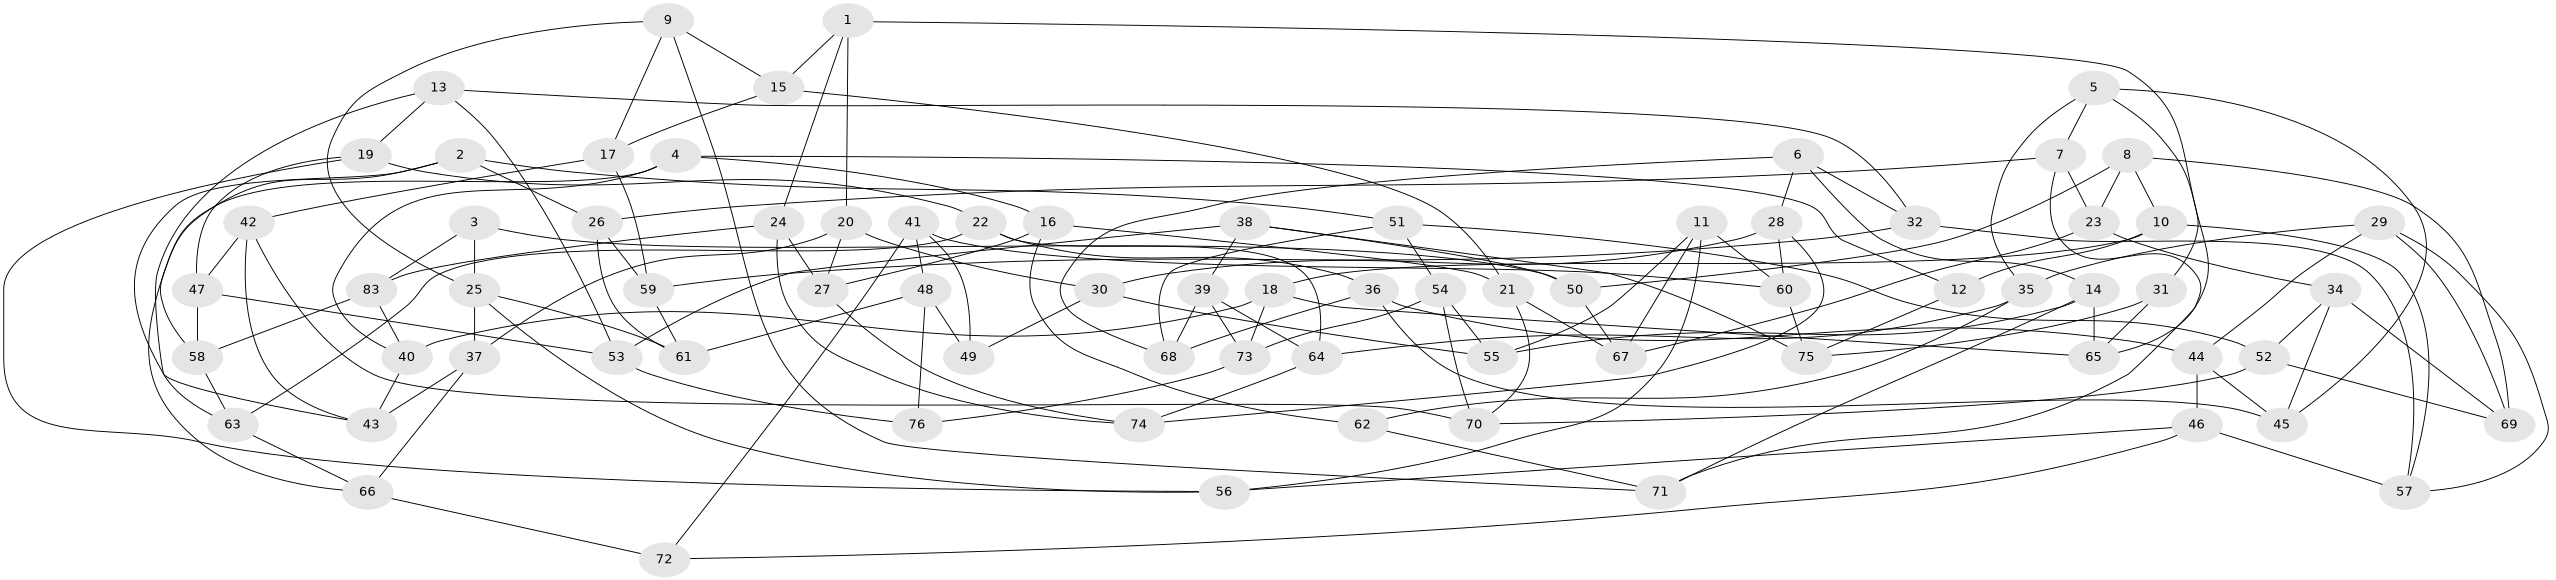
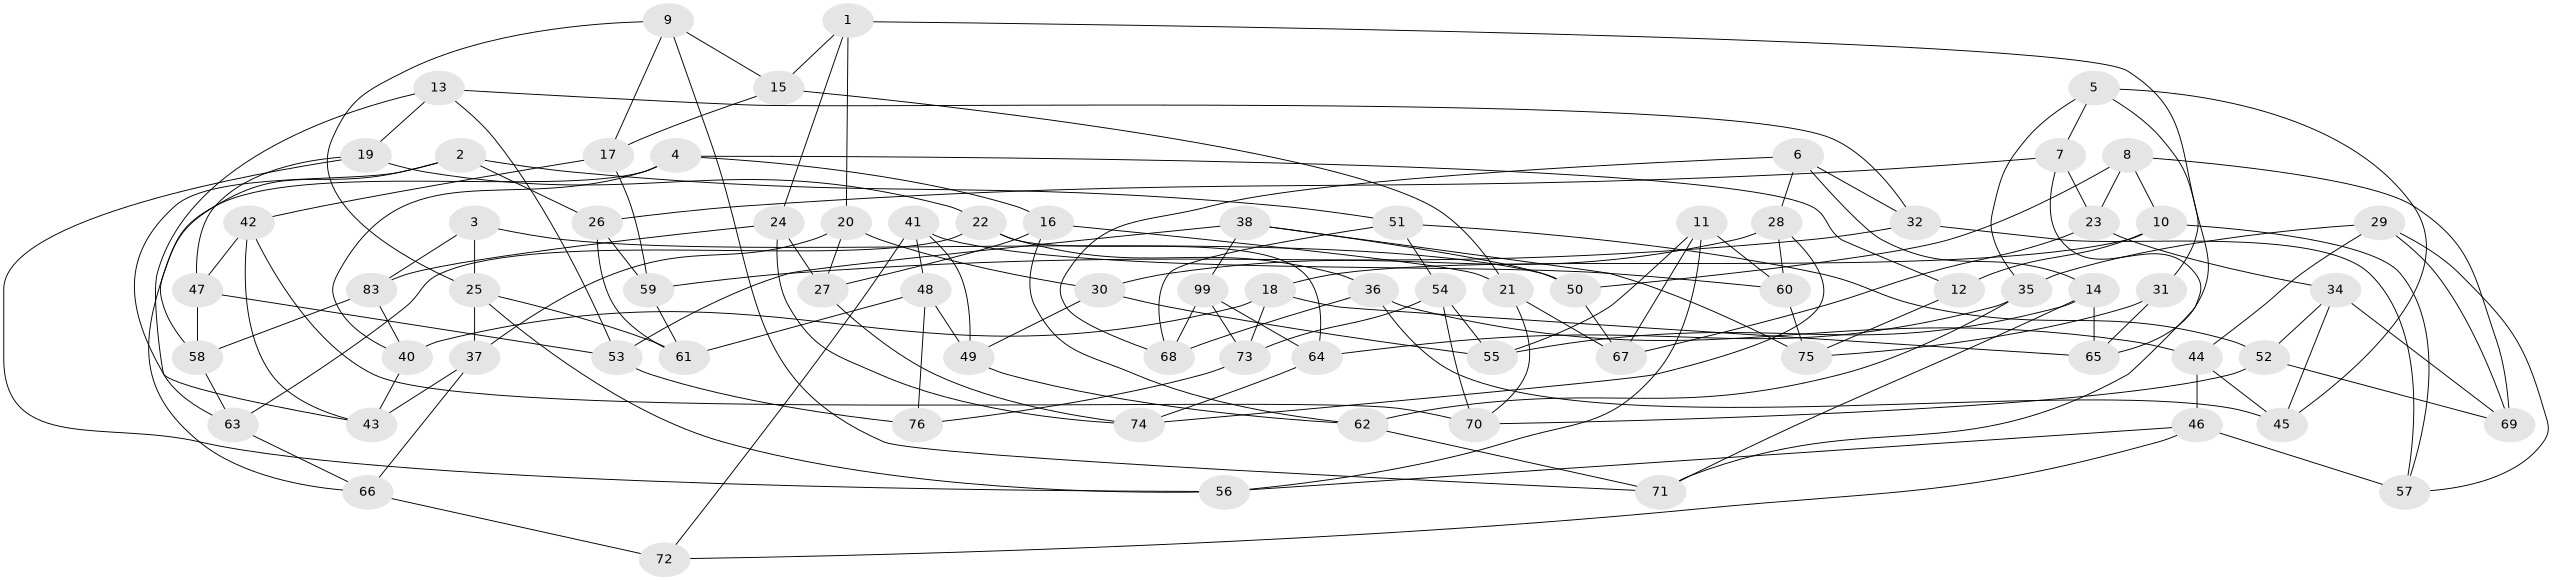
(1203, 290) -> (1203, 290)
none -> (1205, 411)
